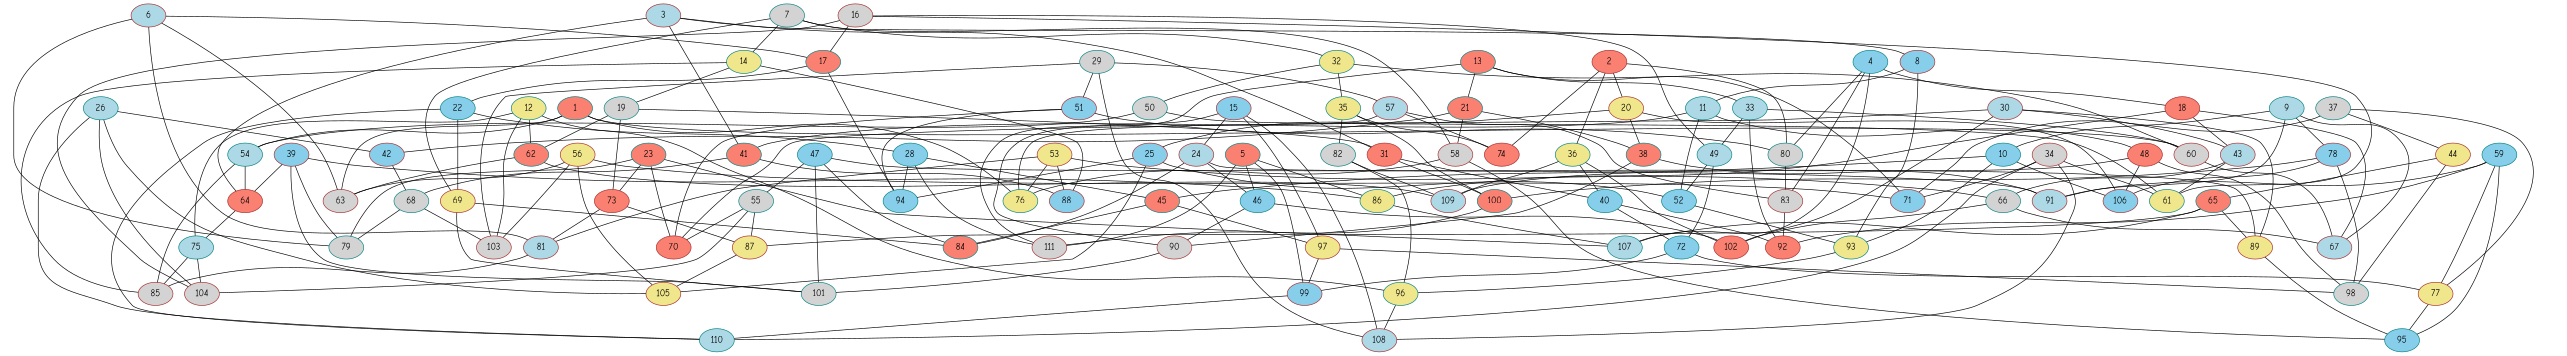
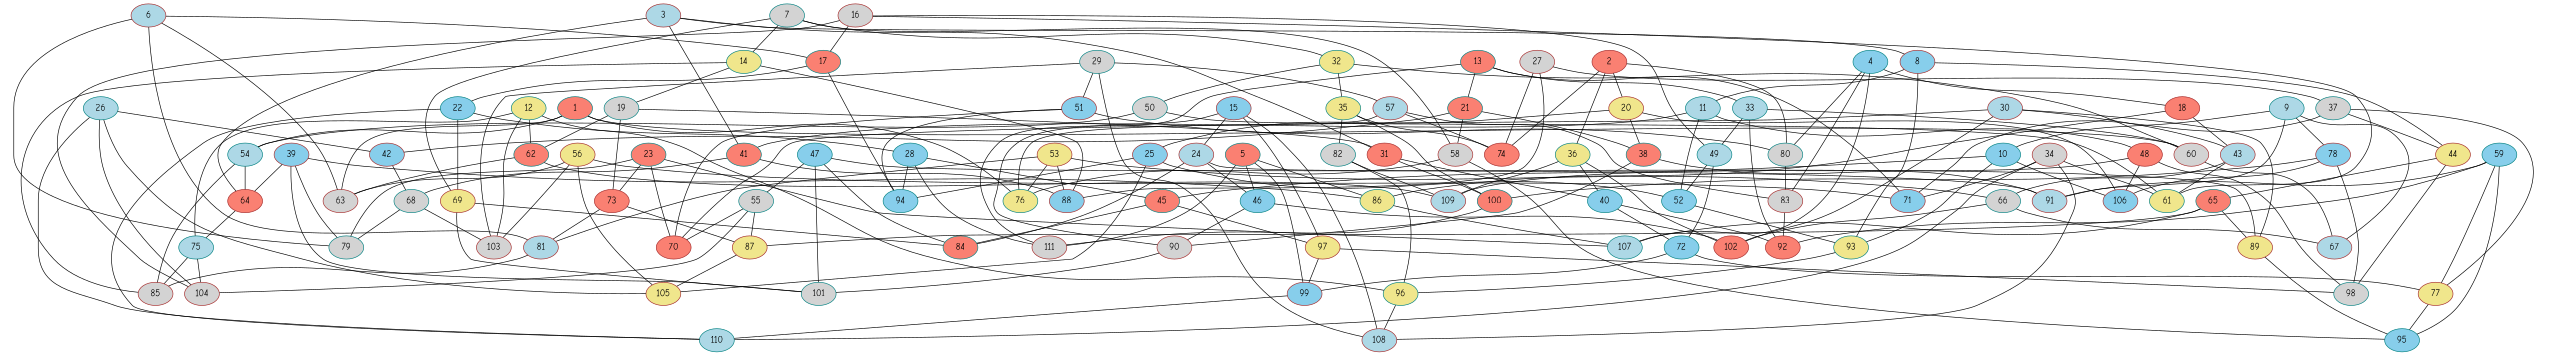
none -> (1537, 62)
none -> (2196, 74)
(2328, 133) -> none
